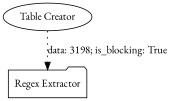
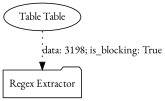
(48, 17) -> (42, 17)
